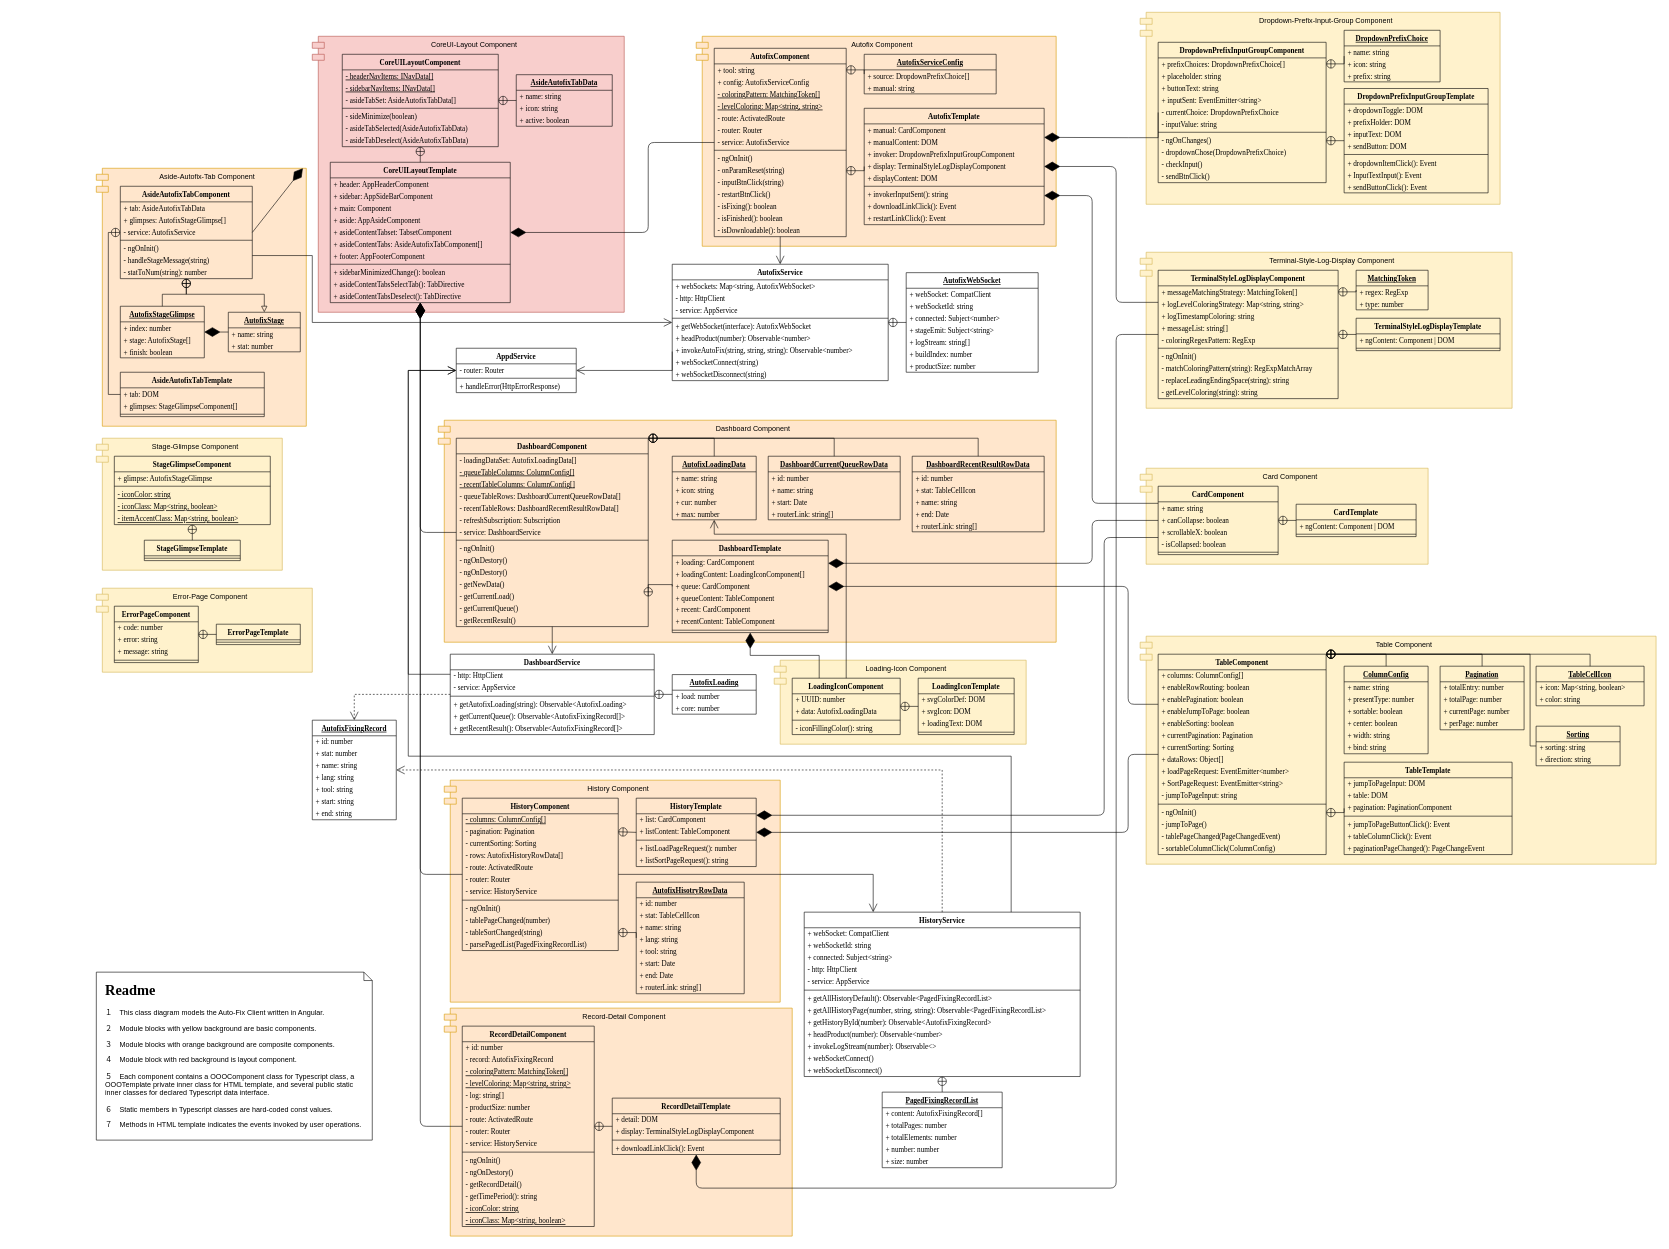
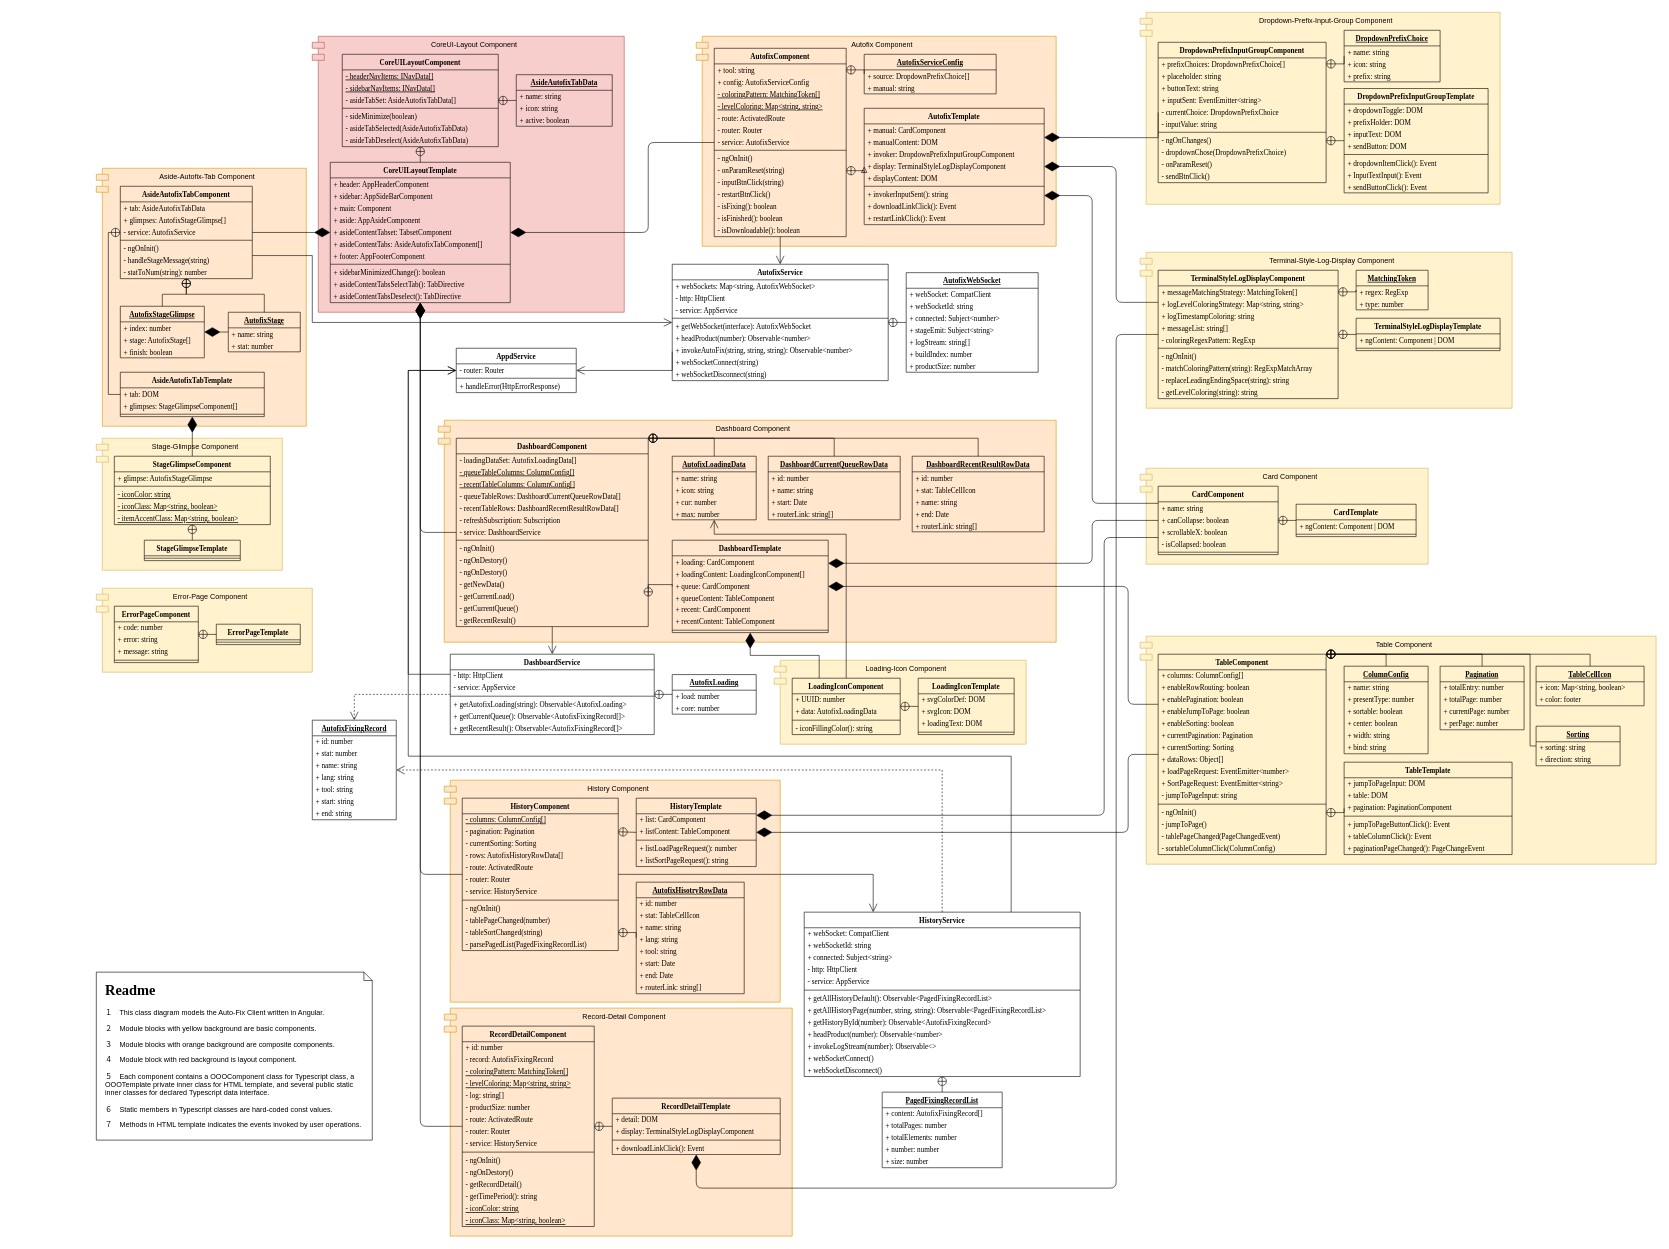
(1189, 165) -> (1193, 165)
(863, 171) -> (862, 171)
(273, 207) -> (284, 233)
(264, 305) -> (264, 307)
none -> (192, 433)
(1565, 700) -> (1566, 700)
